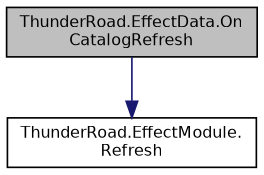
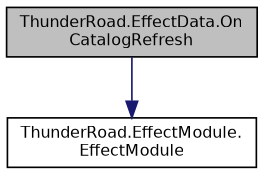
(132, 143) -> (132, 143)
